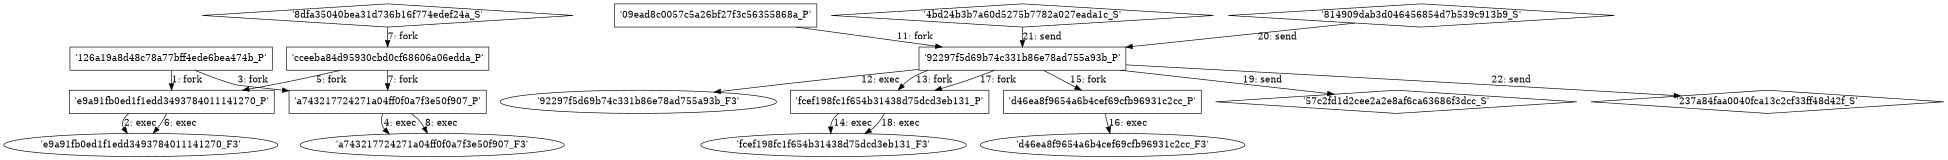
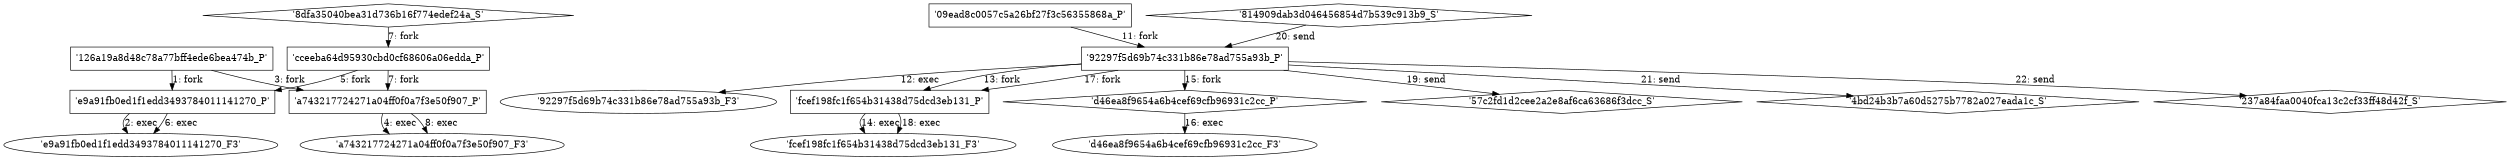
(1022, 34) -> (1567, 80)
(388, 59) -> (388, 59)
(1102, 102) -> (1185, 102)
